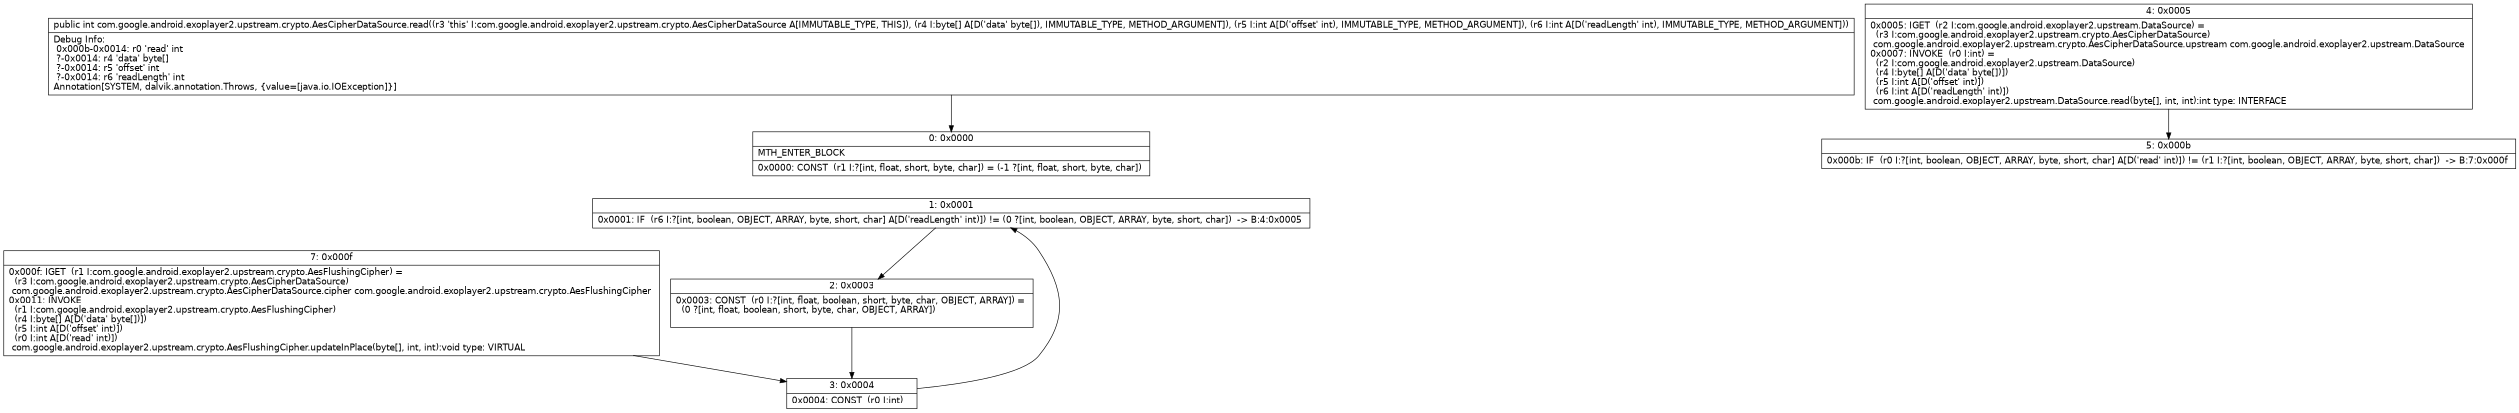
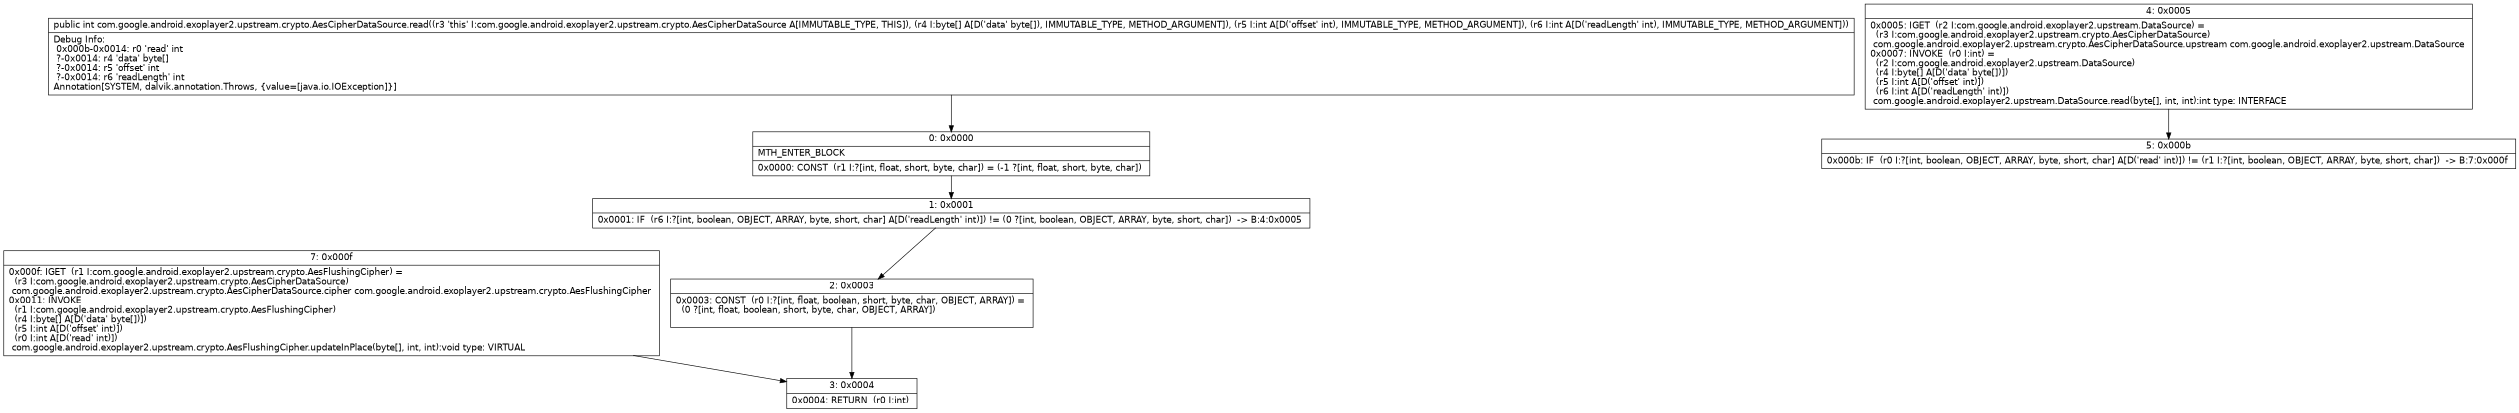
(1044, 349) -> (951, 184)
(849, 401) -> (852, 401)
